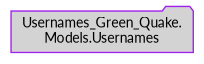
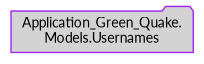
(102, 32) -> (102, 32)
